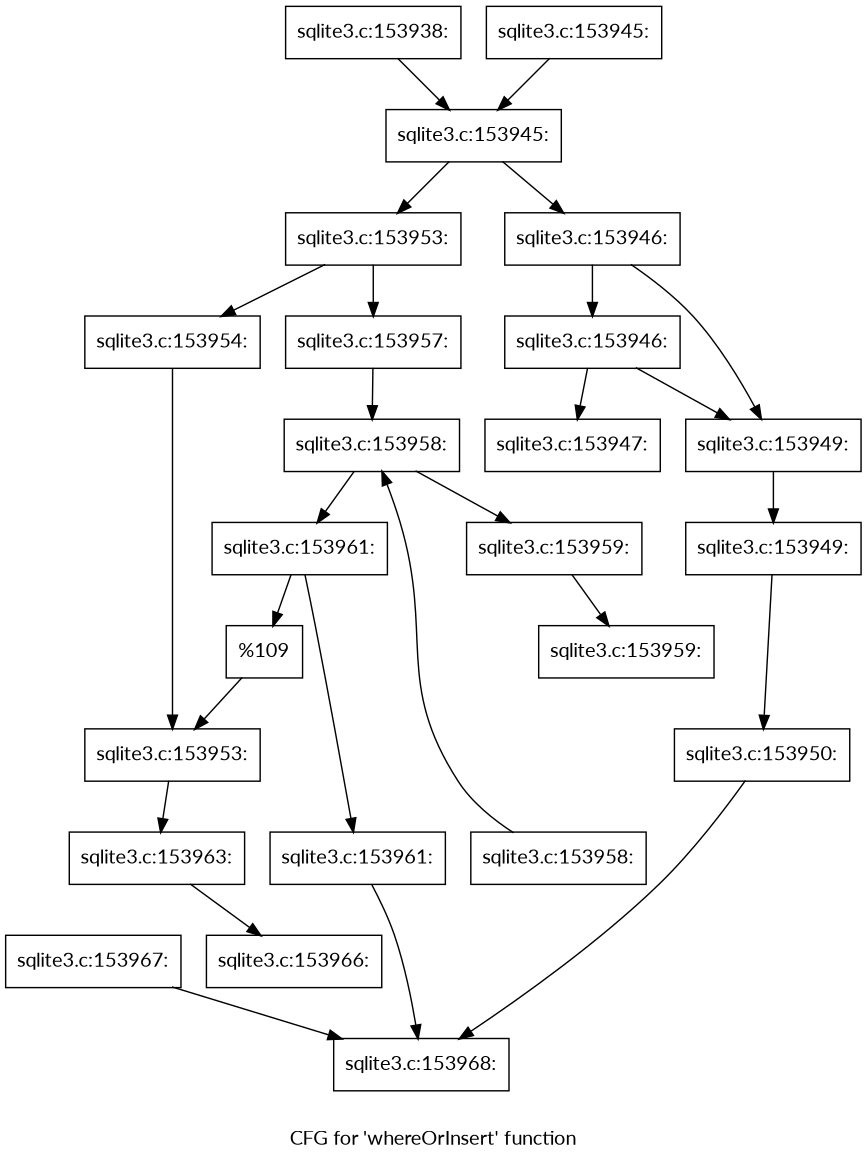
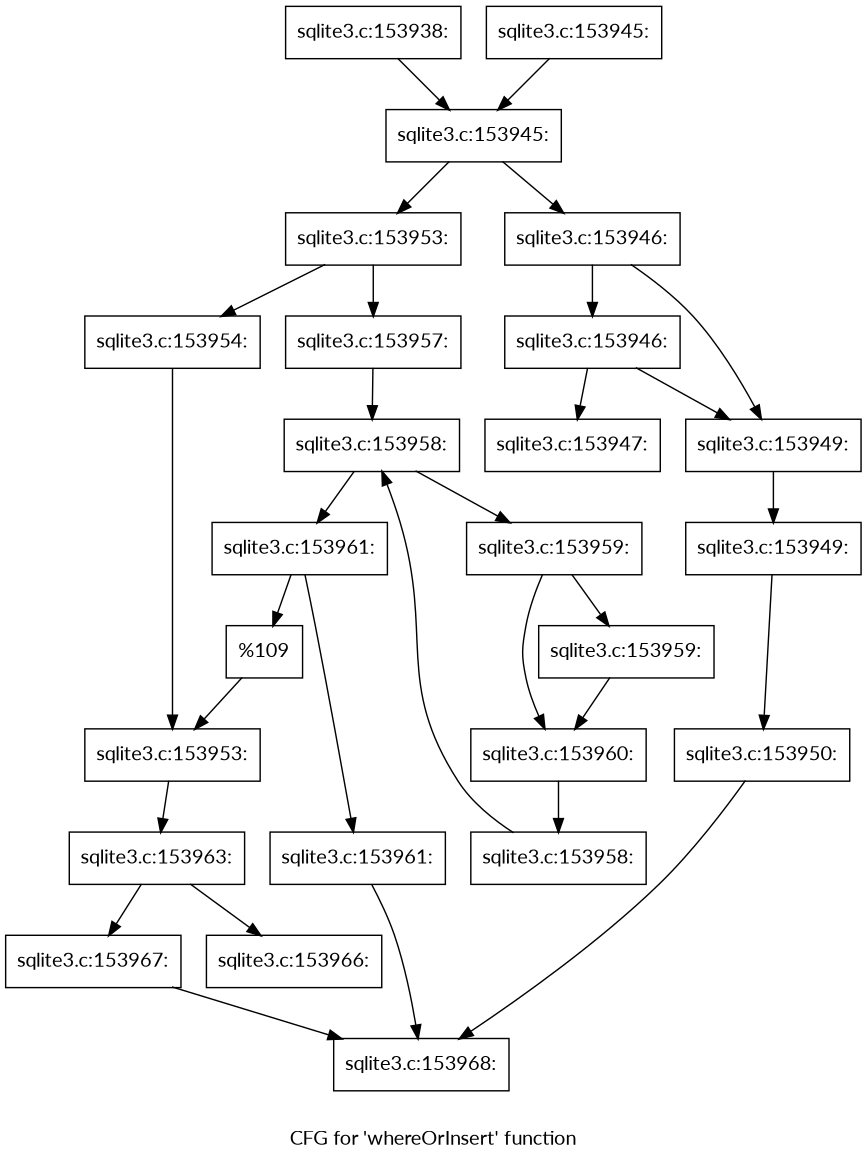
none -> (558, 755)
none -> (129, 904)
